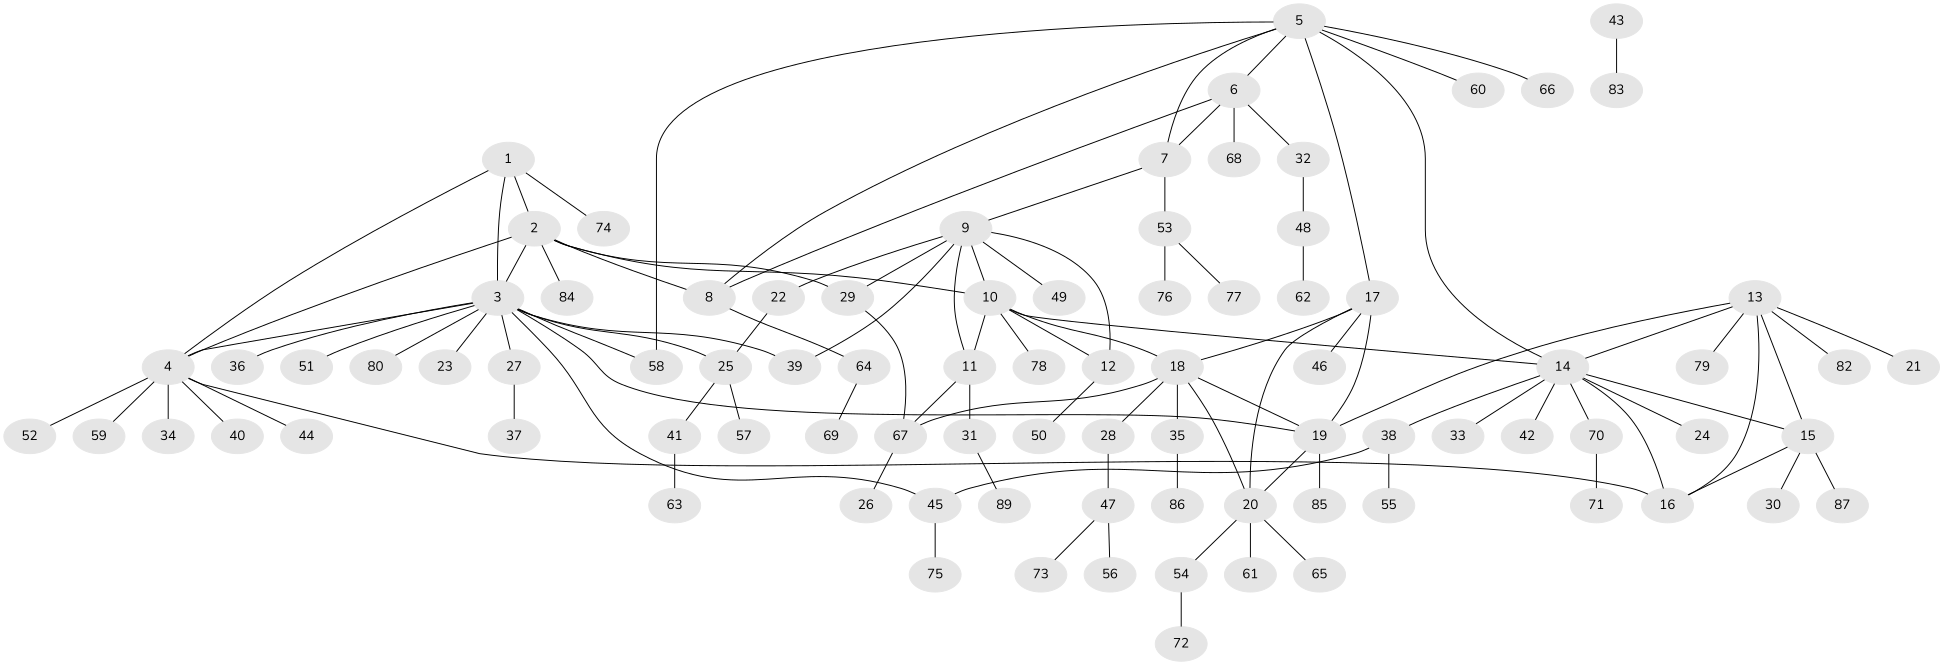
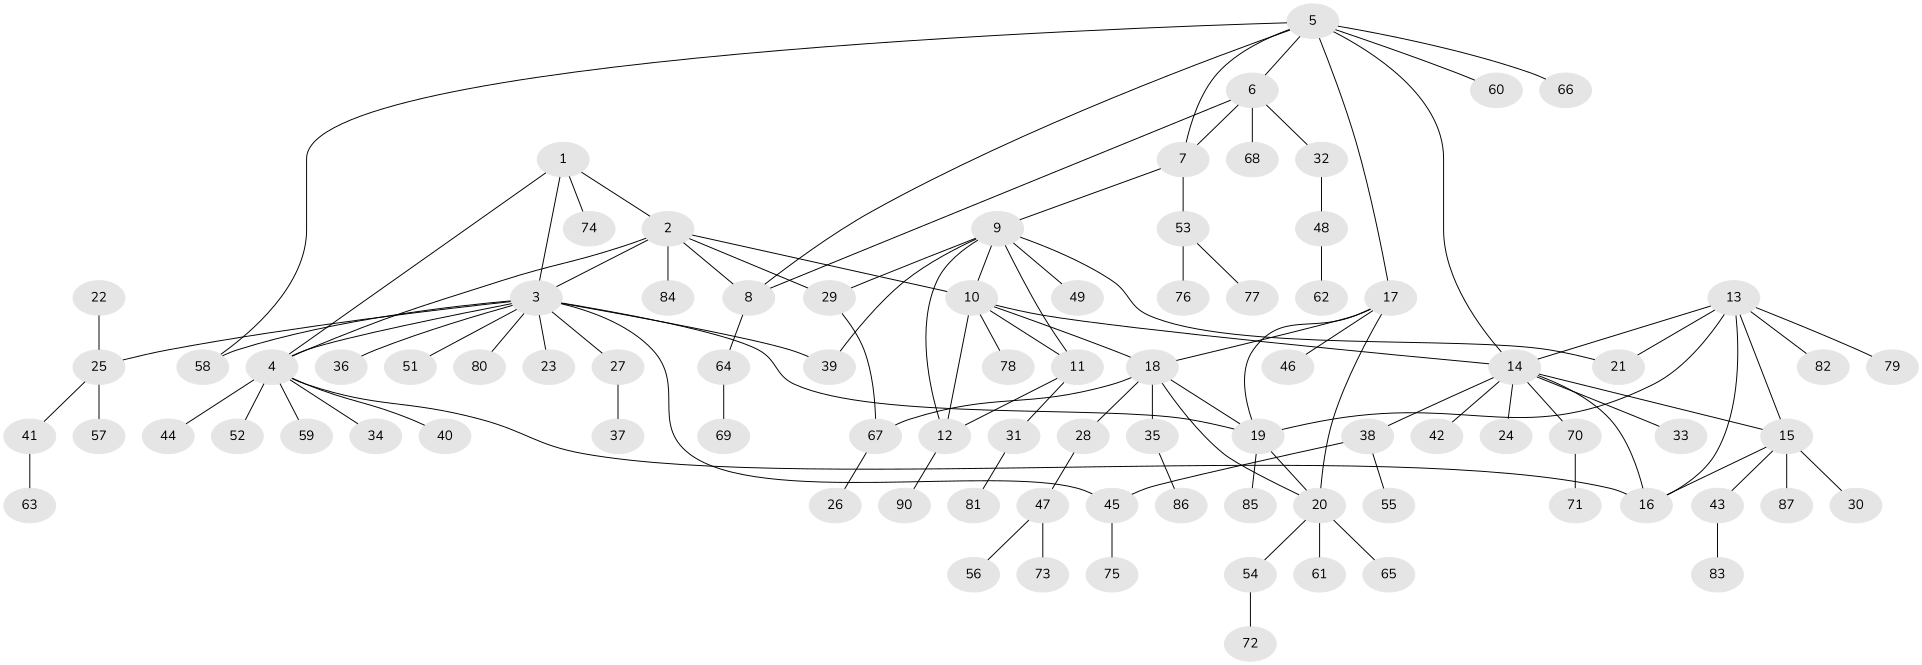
(870, 260) -> (1295, 339)
(935, 402) -> (1027, 394)
(1039, 436) -> (904, 506)
none -> (1752, 471)
(1004, 506) -> (974, 506)
